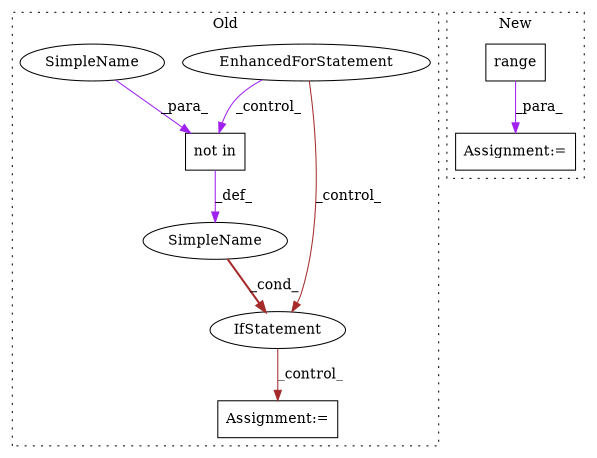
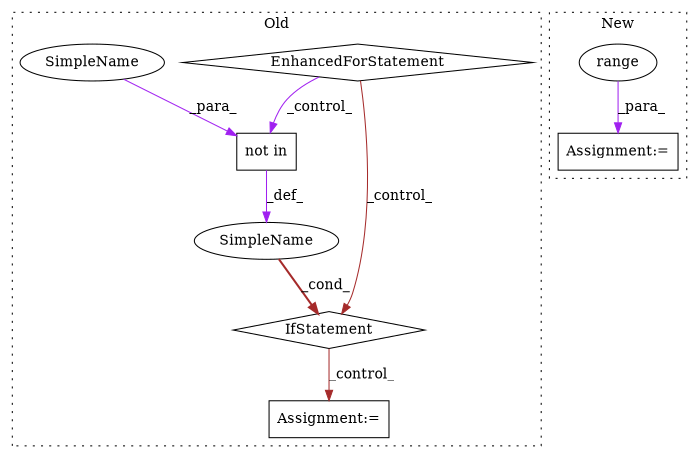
(306, 63) -> (358, 63)
(516, 63) -> (618, 63)
(278, 330) -> (329, 330)
